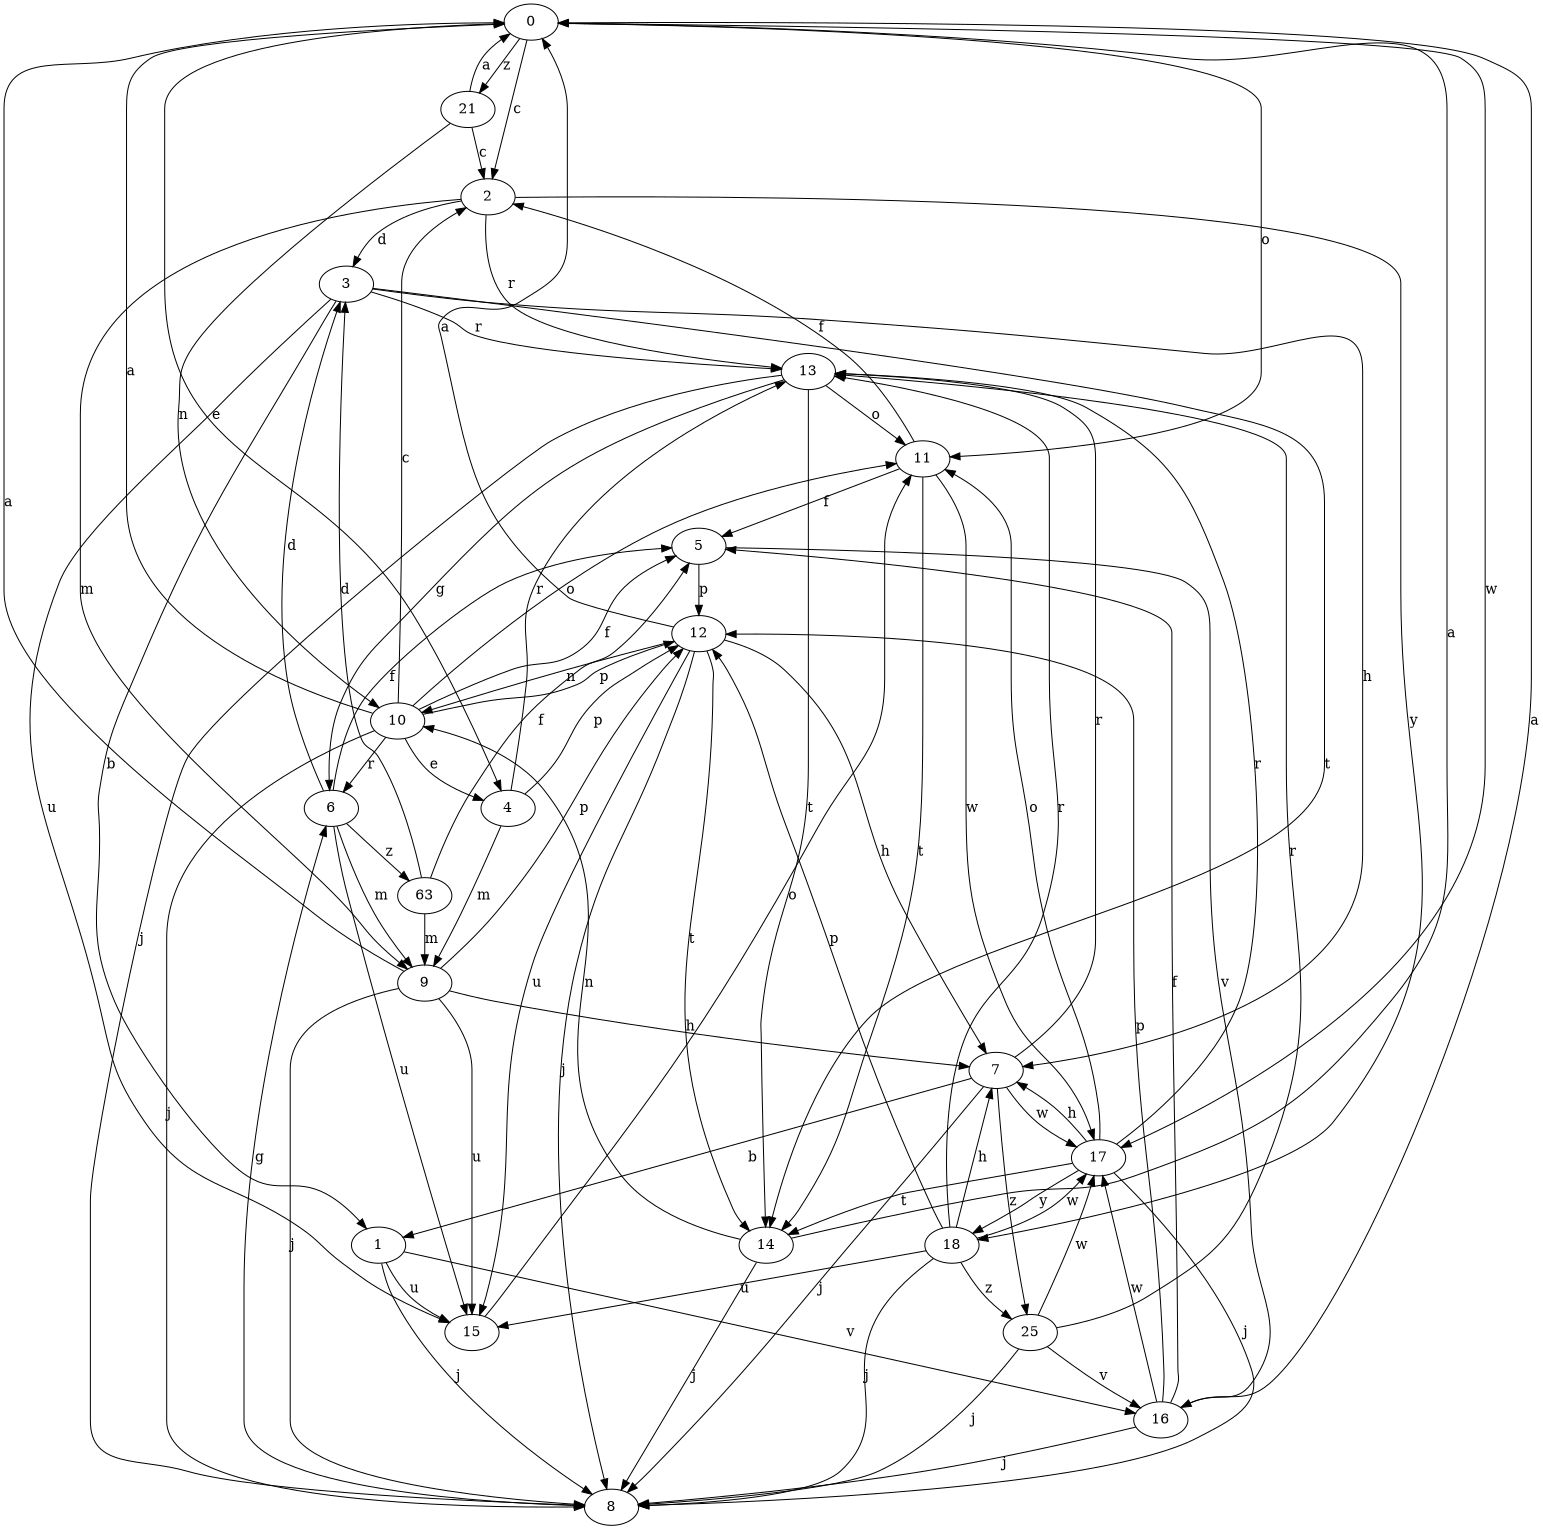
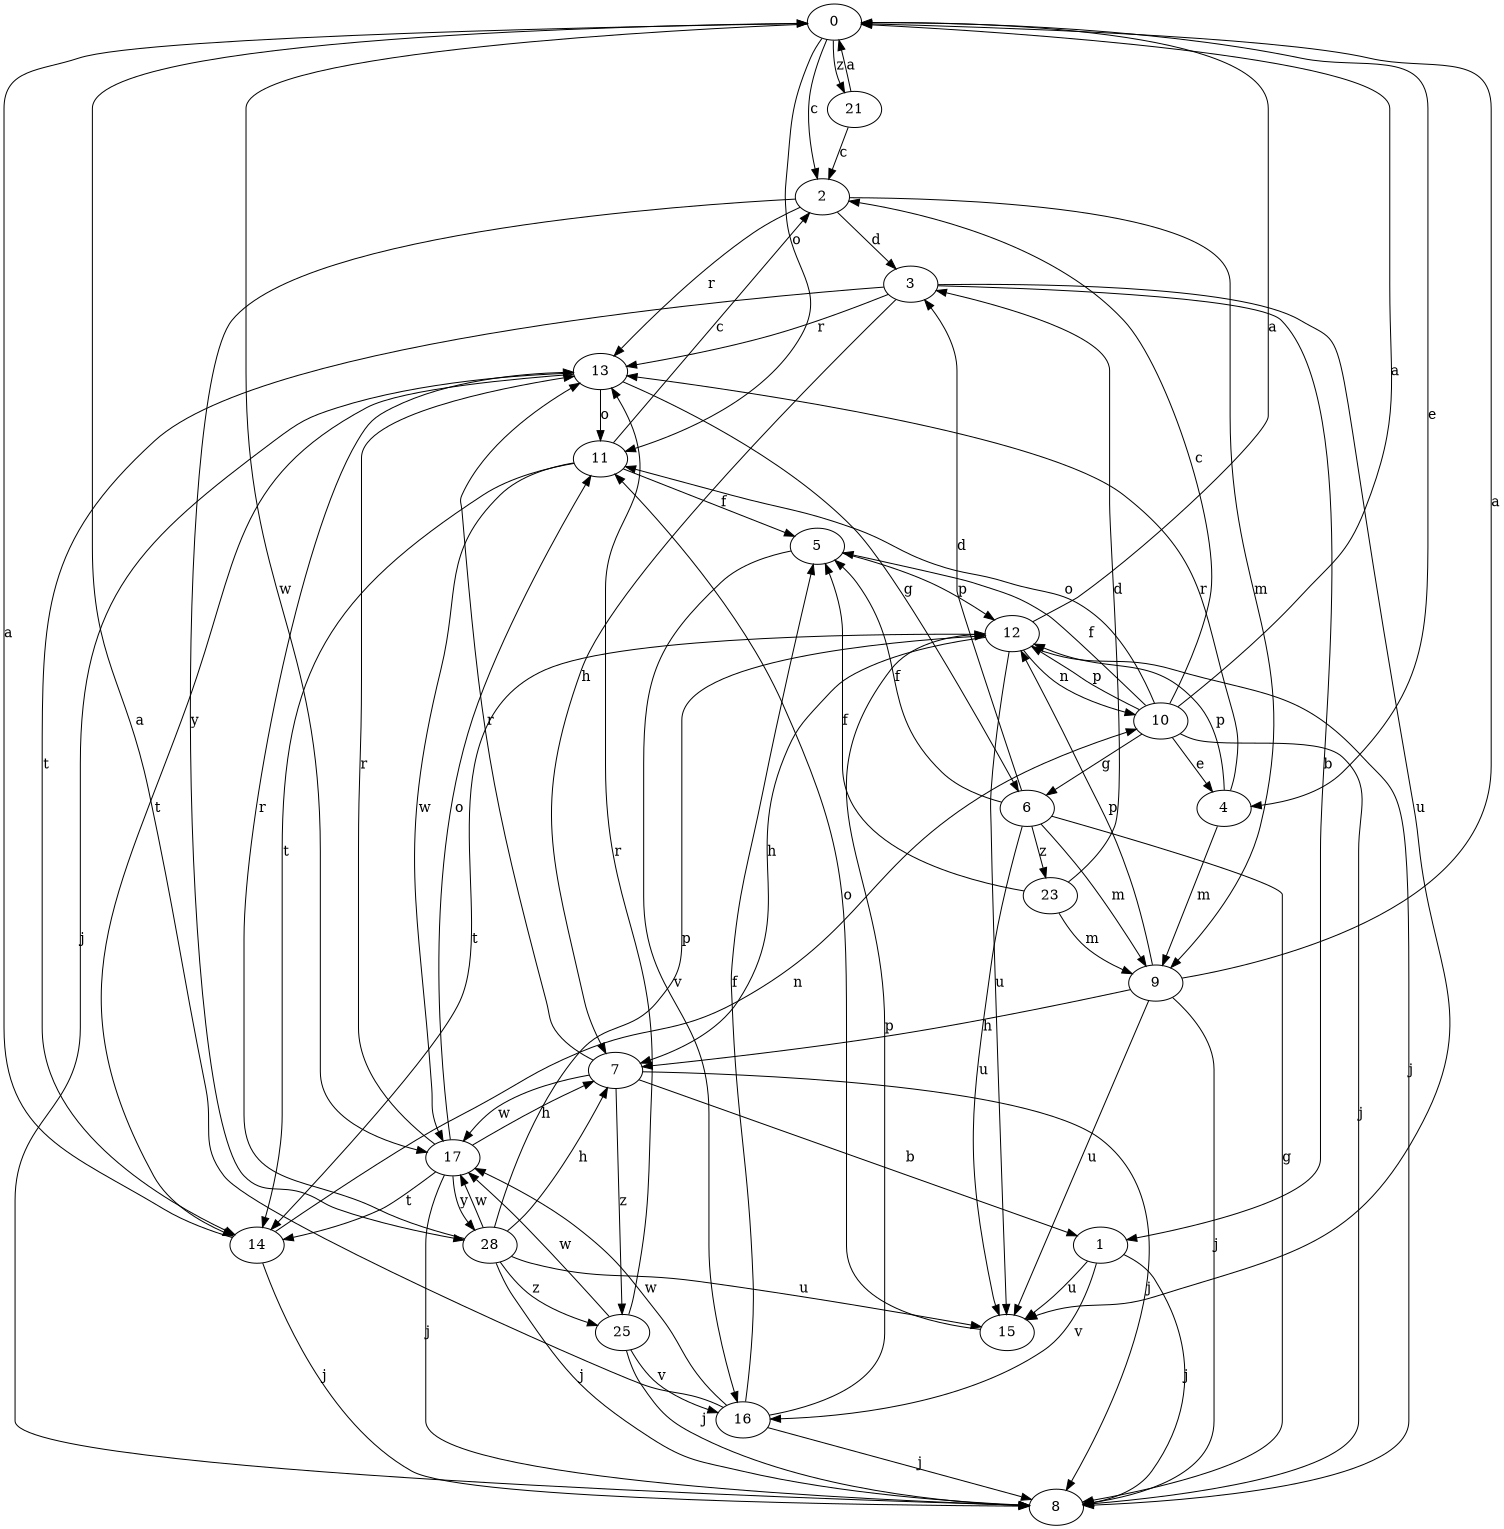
(821, 328) -> (720, 328)
(180, 388) -> none
(371, 765) -> (1107, 765)
(425, 896) -> (1050, 896)
(952, 1245) -> (490, 1245)
(244, 1307) -> (1282, 1142)
